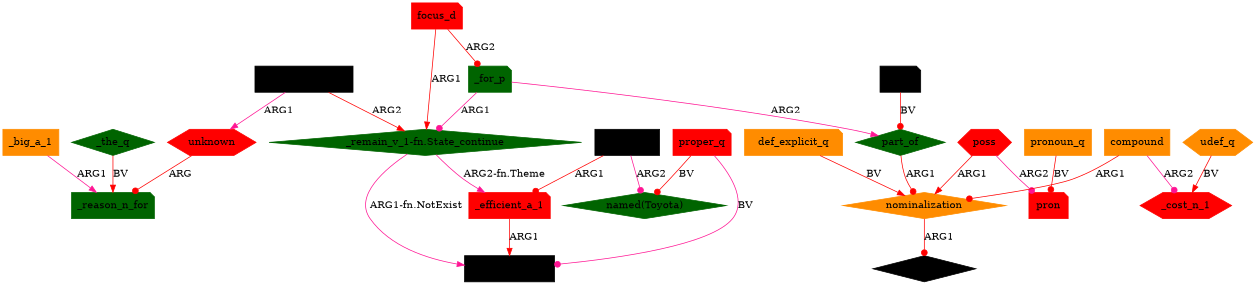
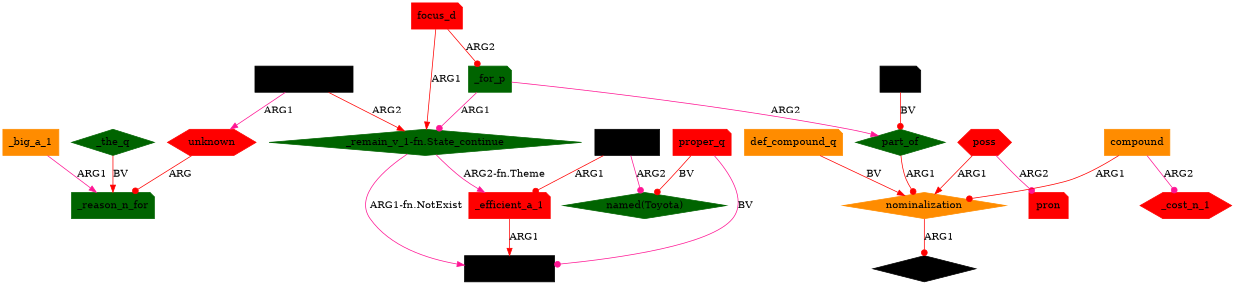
(794, 142) -> (794, 142)
(1058, 142) -> none
(1218, 142) -> none
